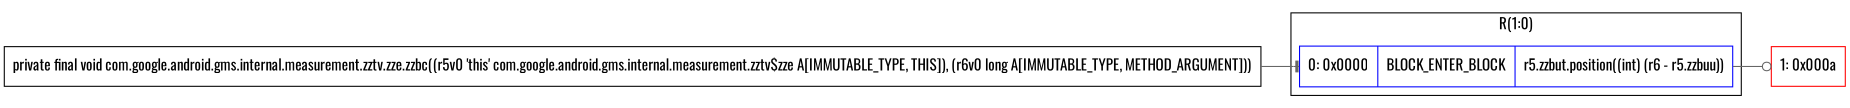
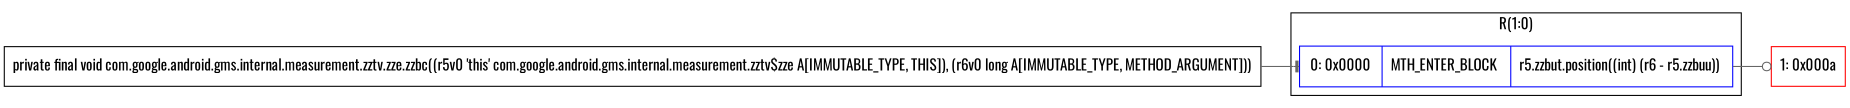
(1446, 66) -> (1444, 66)
